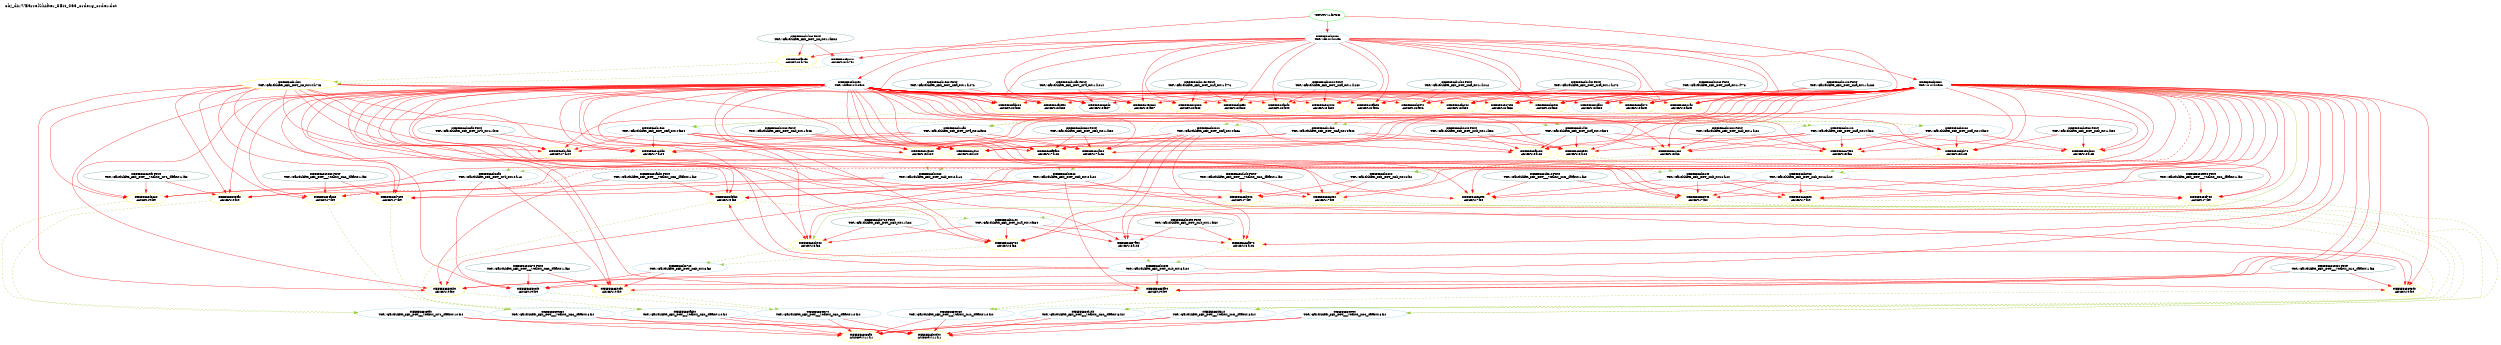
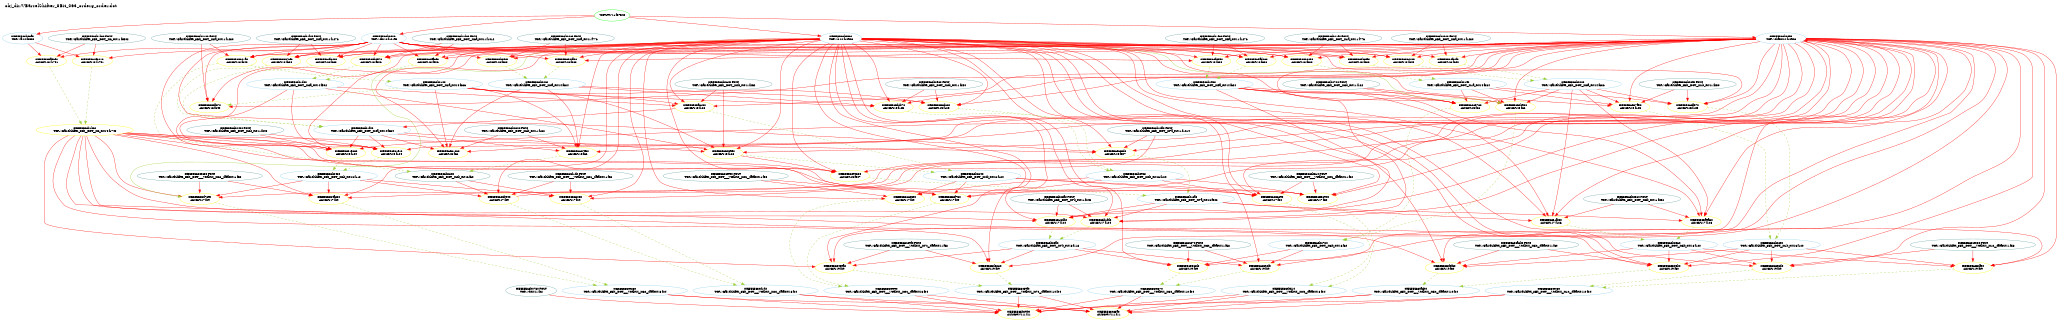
none -> (23, 38)
(842, 61) -> (92, 61)
(1285, 65) -> none
(999, 94) -> (786, 163)
(1099, 107) -> (1115, 153)
(1592, 107) -> (566, 61)
(1727, 120) -> (314, 96)
(1555, 141) -> (541, 118)
(1534, 163) -> (230, 148)
(1301, 165) -> none
(1406, 167) -> (606, 121)
(936, 184) -> (377, 77)
(865, 210) -> (1402, 72)
(1128, 245) -> (1630, 107)
(528, 291) -> (1188, 268)
none -> (531, 291)
